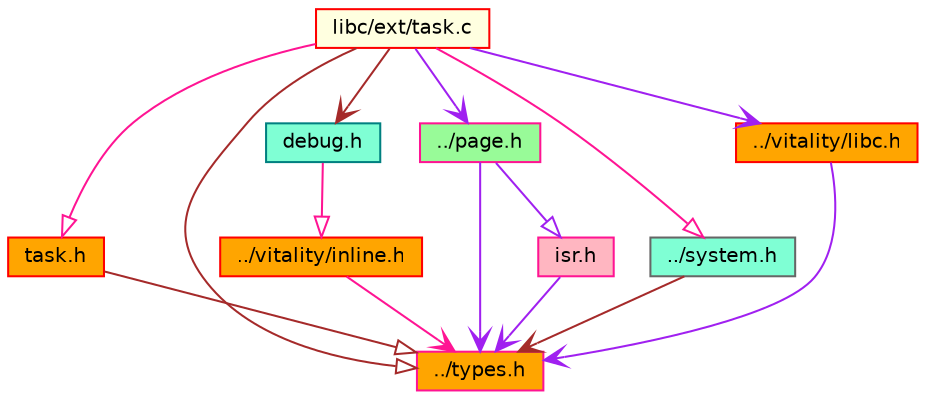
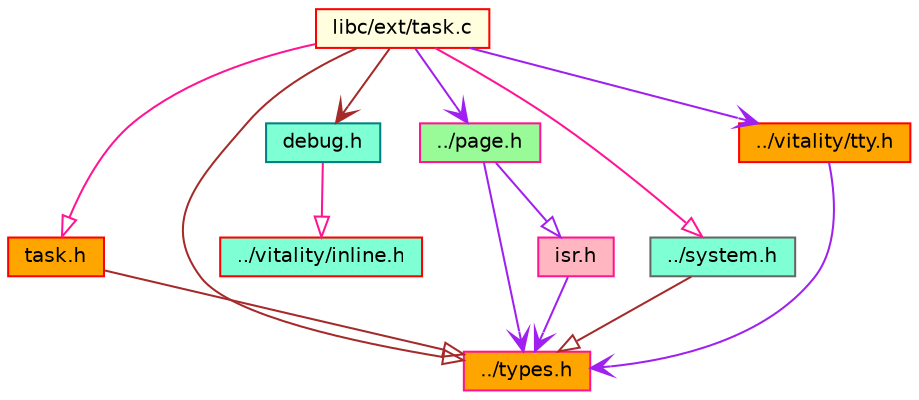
(827, 143) -> (825, 143)
(321, 257) -> (321, 257)
(392, 308) -> none
(611, 310) -> (634, 309)
